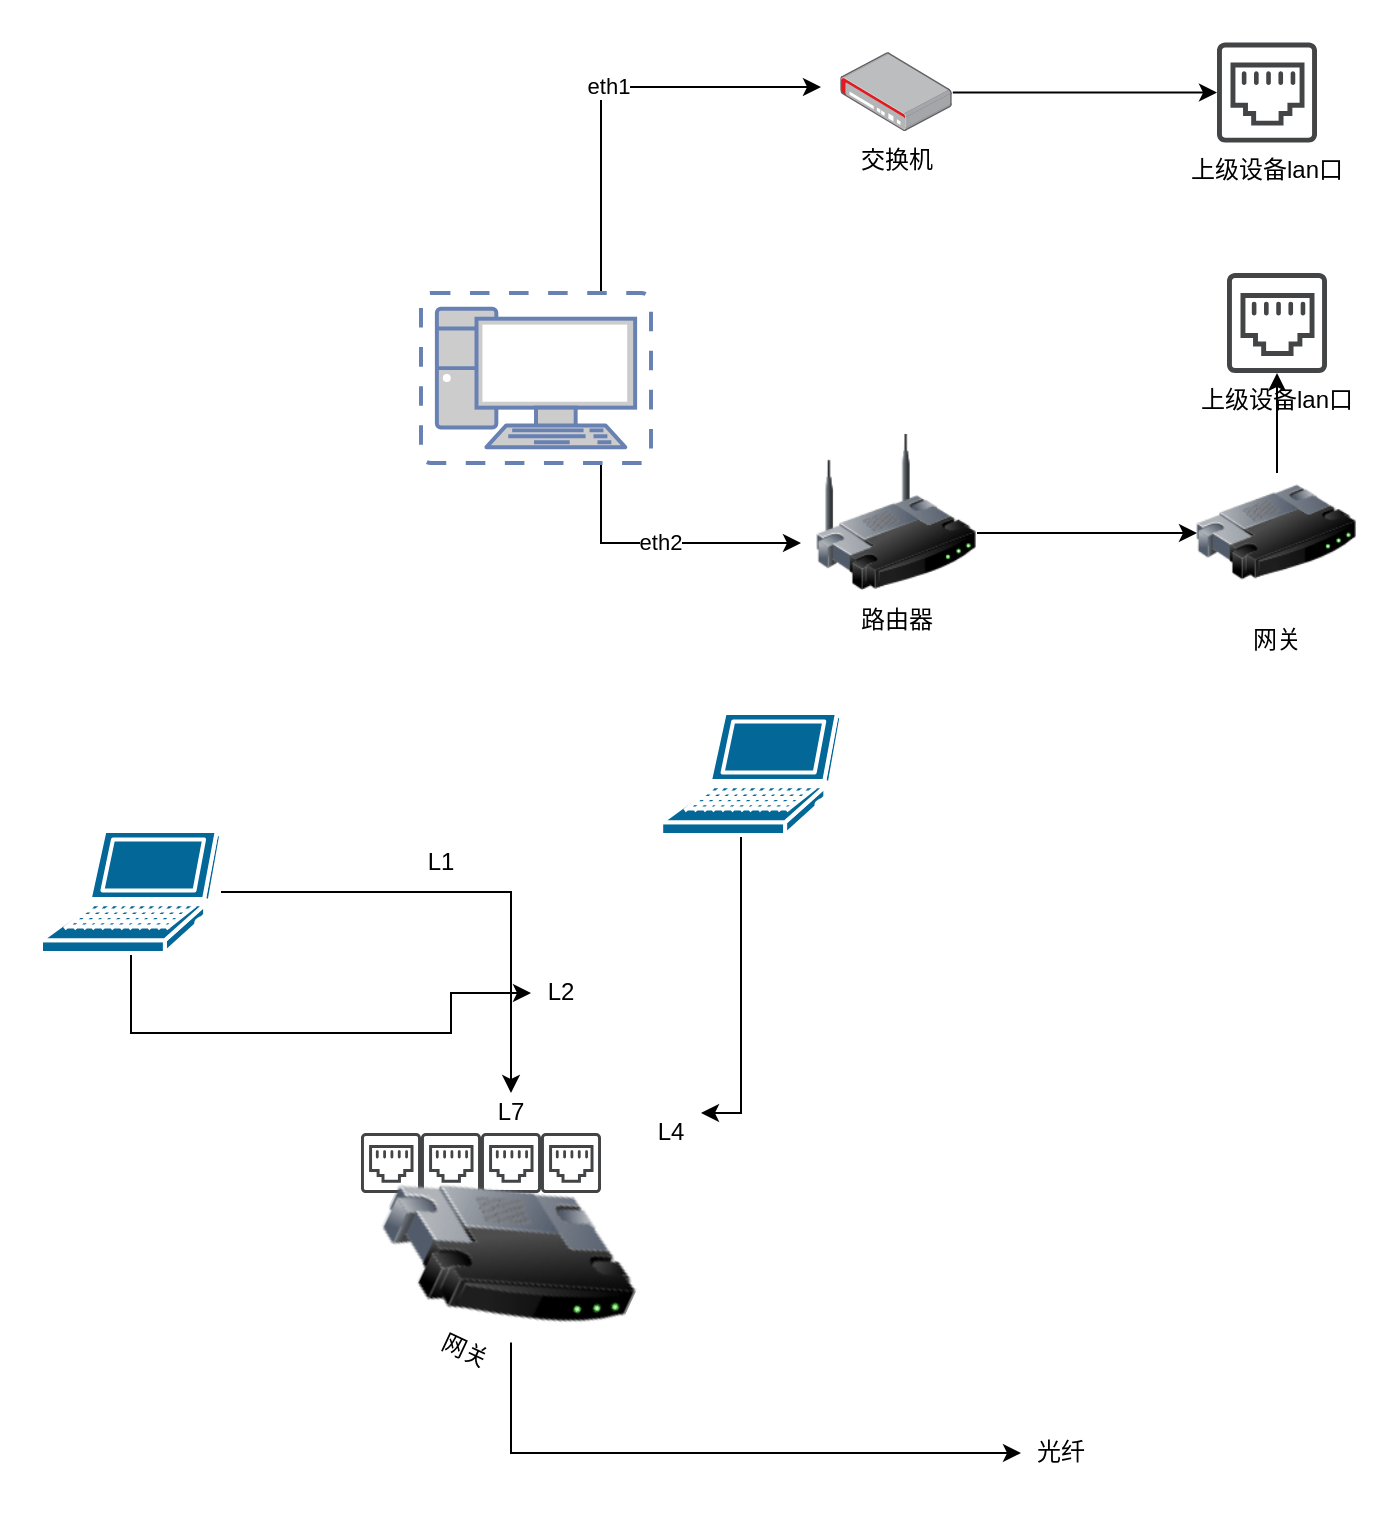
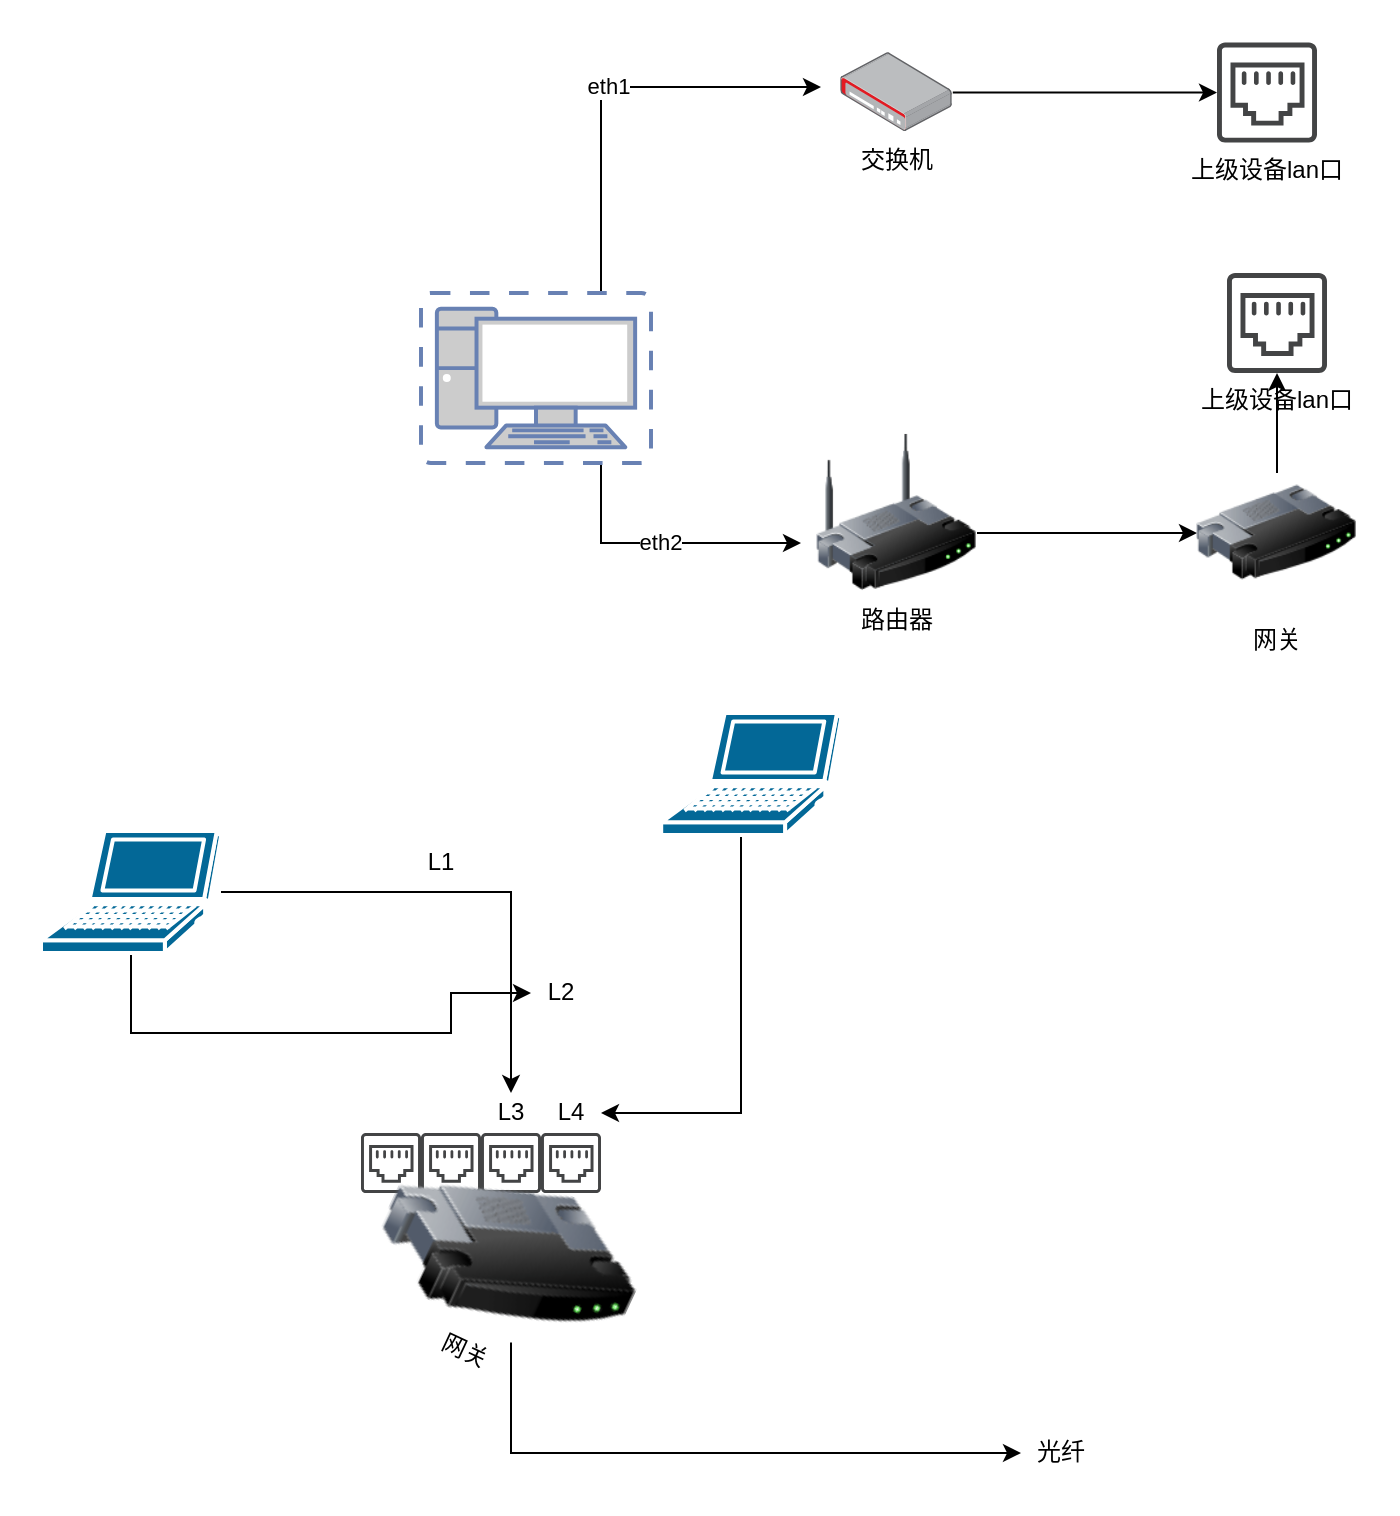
(512, 1113) -> (512, 1113)
(671, 1133) -> (571, 1113)
